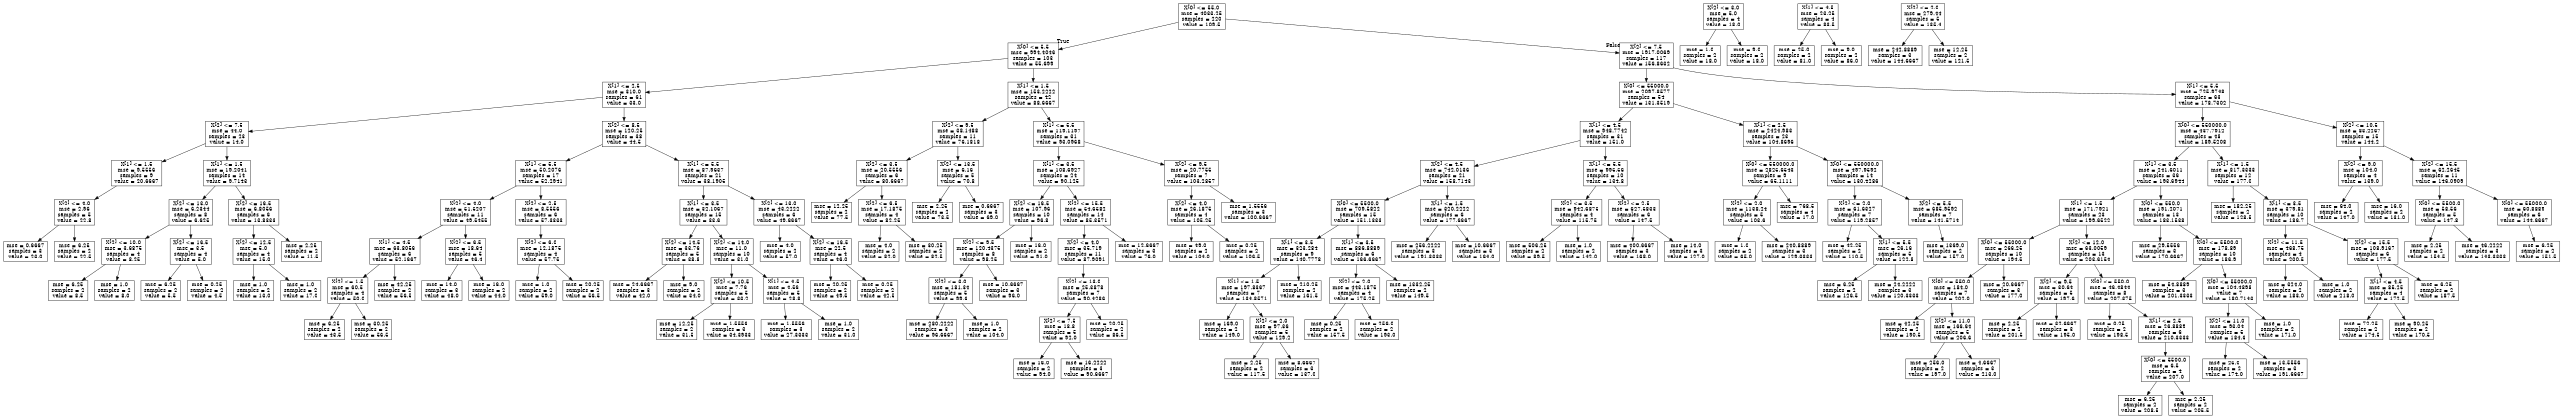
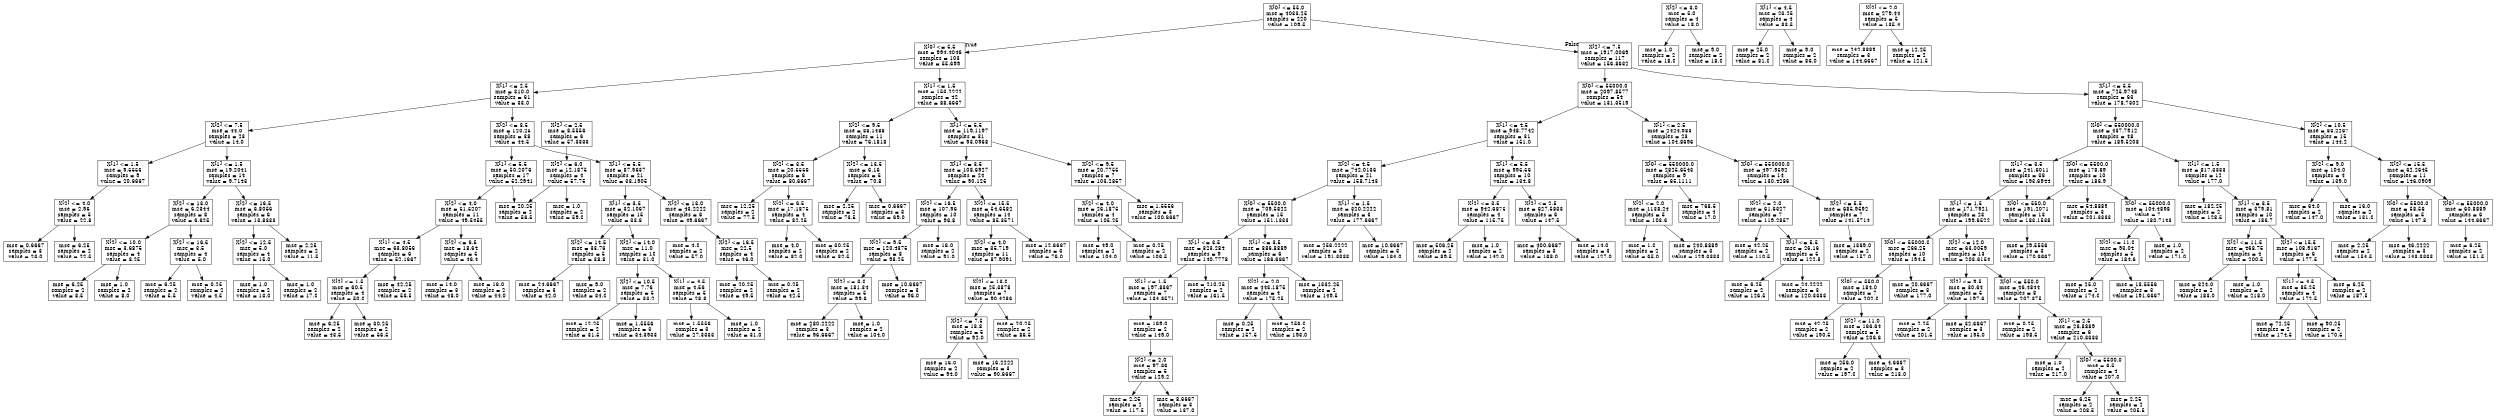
(541, 191) -> (513, 192)
(2188, 231) -> (2059, 192)
(1257, 309) -> (1151, 346)
none -> (2048, 369)
